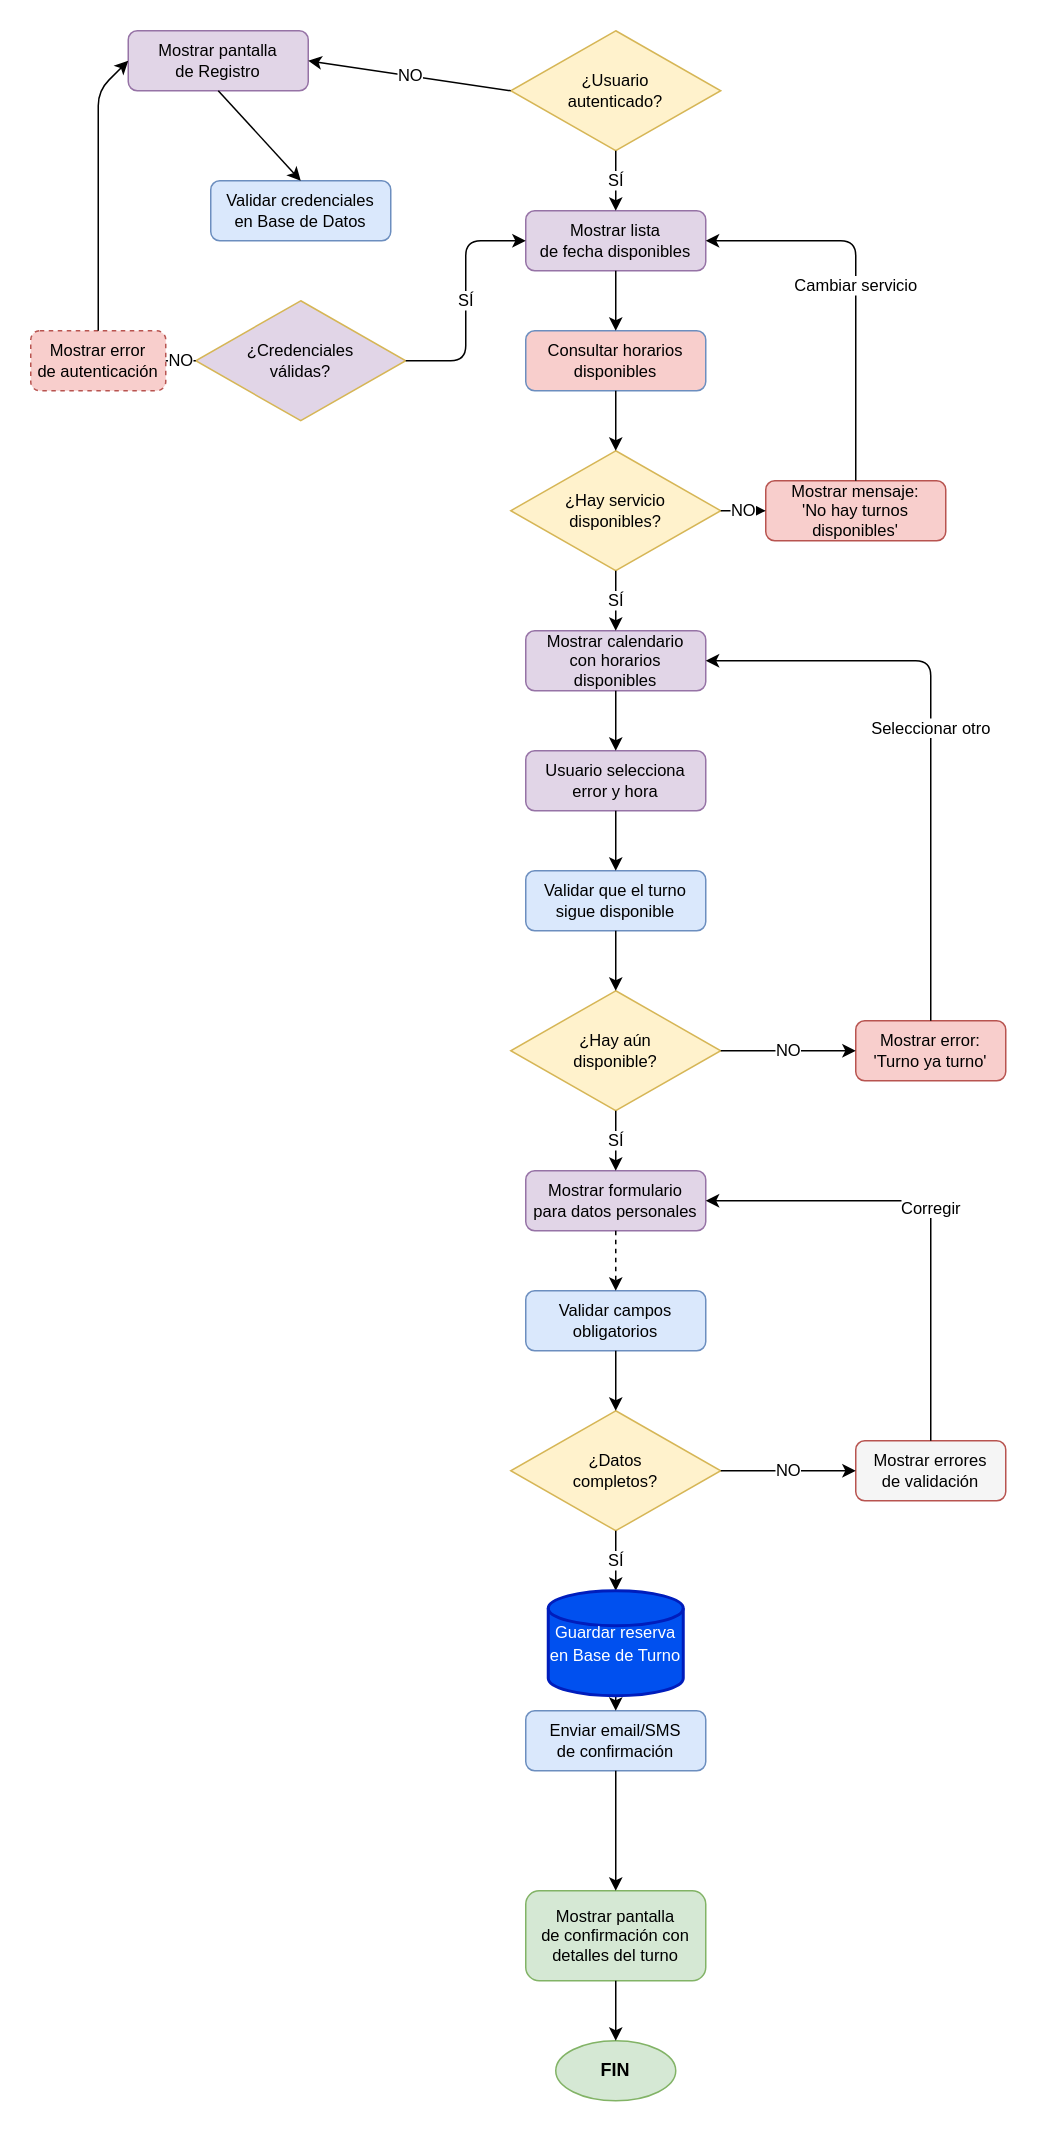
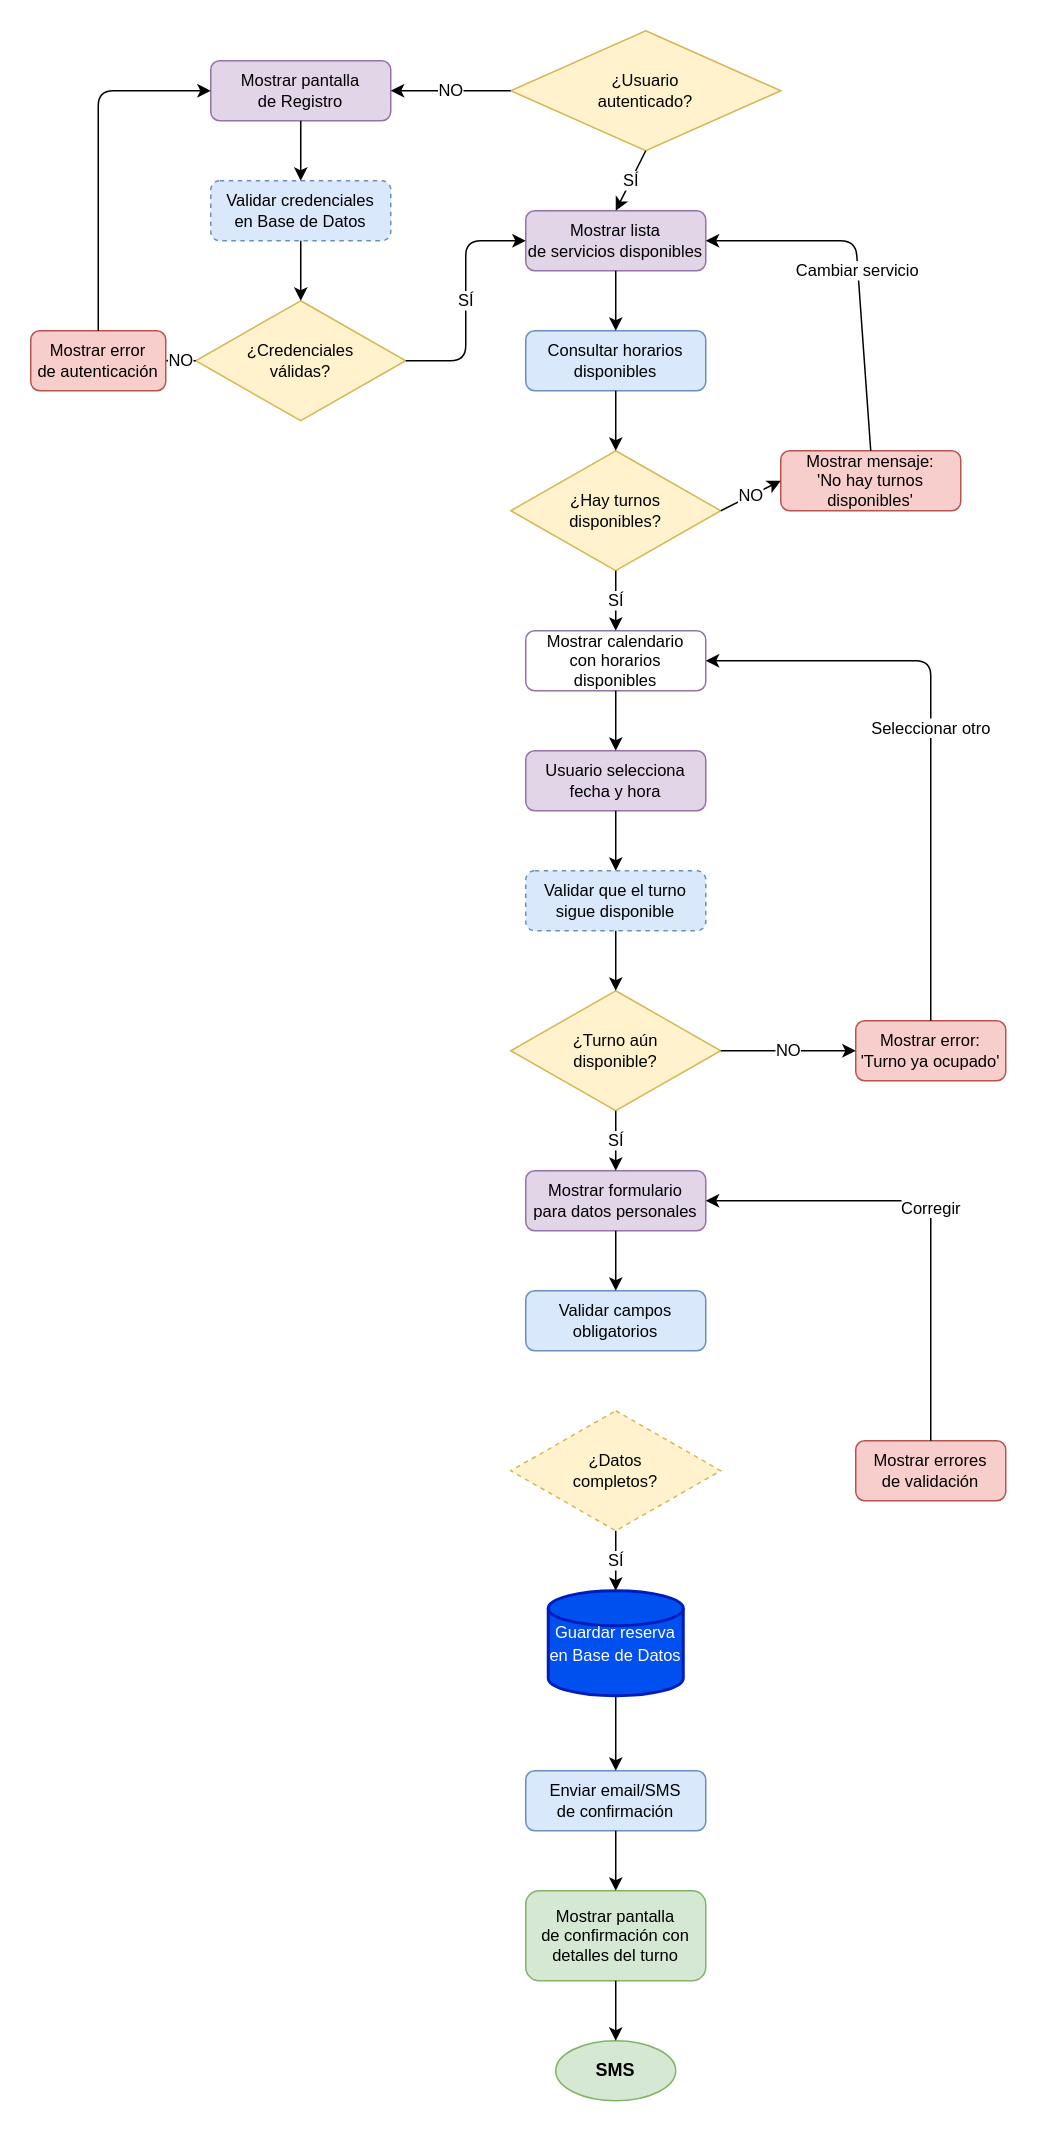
(218, 61) -> (301, 91)
(616, 91) -> (646, 91)
(301, 211) -> (301, 211)
(616, 241) -> (616, 241)
none -> (301, 266)
(98, 361) -> (98, 361)
(167, 361) -> (196, 361)
(301, 361) -> (301, 361)
(616, 361) -> (616, 361)
(616, 511) -> (616, 511)
(856, 511) -> (871, 481)
(616, 661) -> (616, 661)
(616, 781) -> (616, 781)
(616, 901) -> (616, 901)
(616, 1051) -> (616, 1051)
(931, 1051) -> (931, 1051)
(616, 1255) -> (616, 1255)
(616, 1376) -> none
(616, 1471) -> (616, 1471)
(783, 1471) -> none
(931, 1471) -> (931, 1471)
(616, 1643) -> (616, 1643)
(616, 1741) -> (616, 1801)
(616, 2071) -> (616, 2071)
